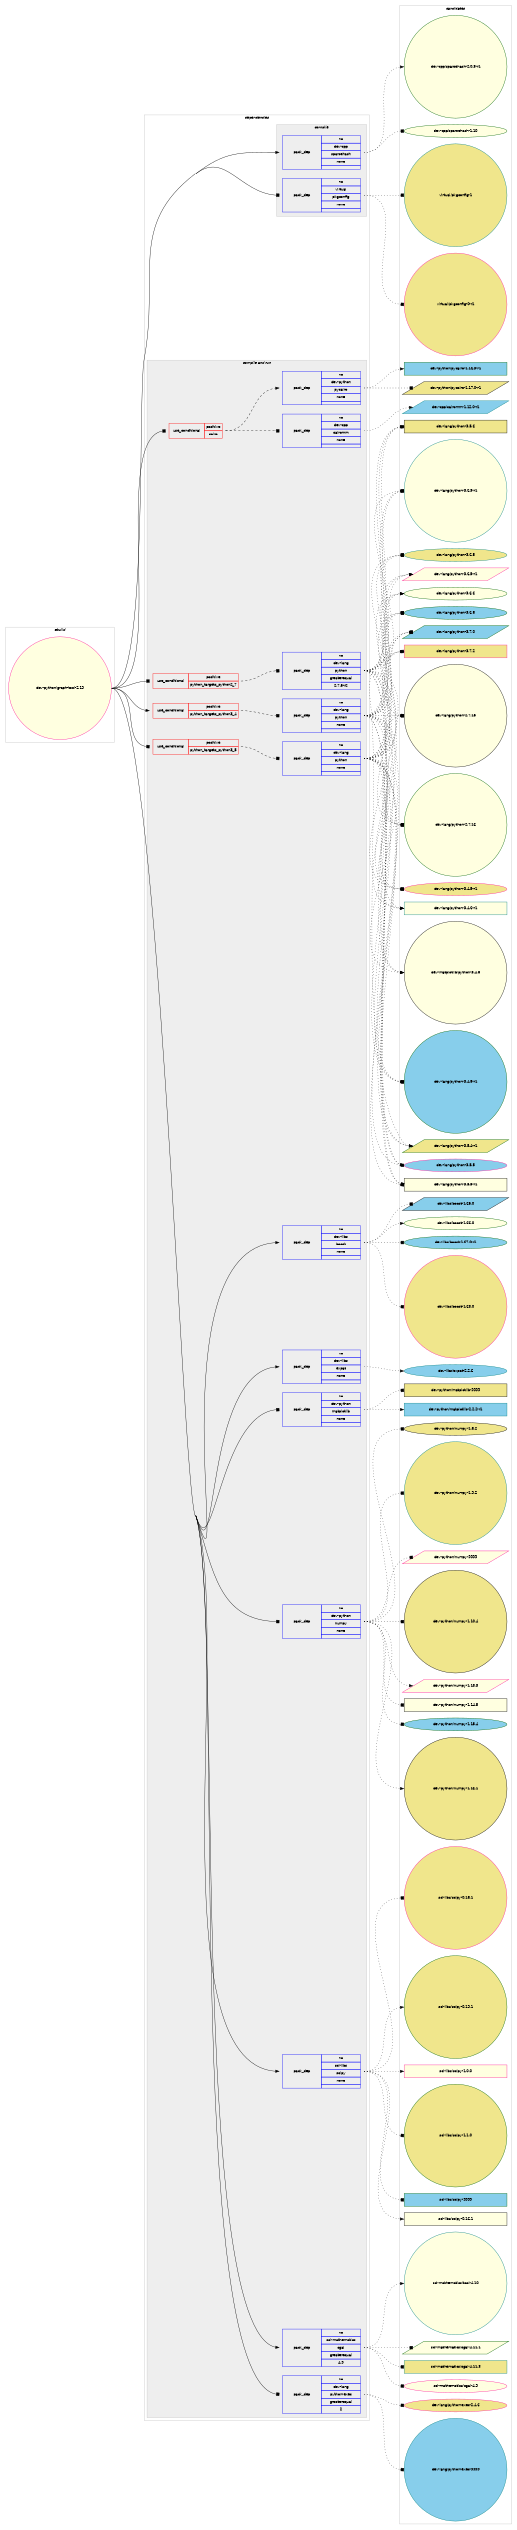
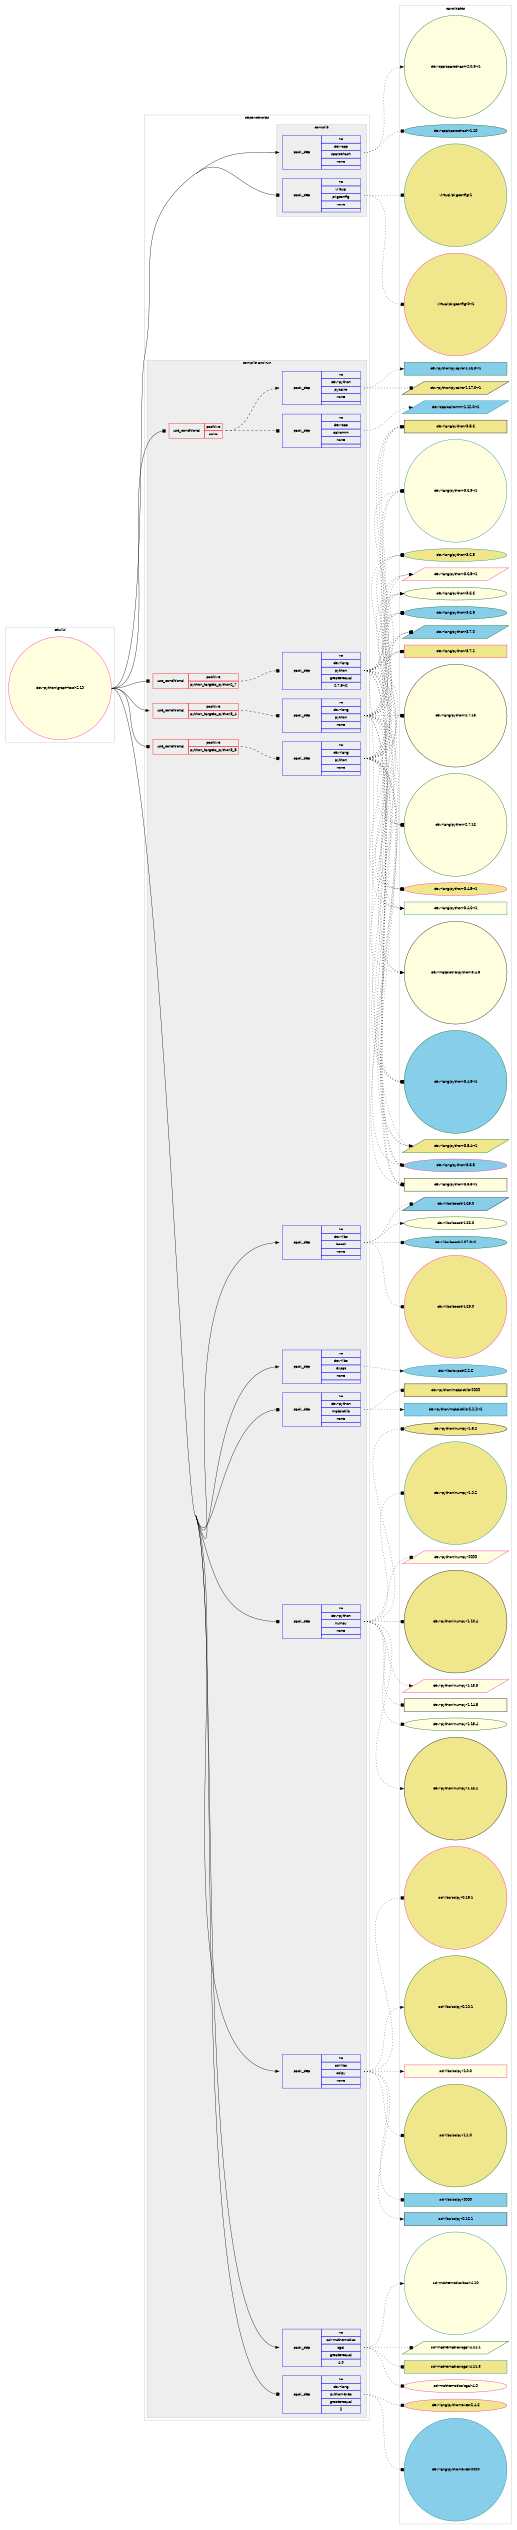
(456, 131) -> (456, 131)
(456, 1724) -> (456, 1724)
(456, 2219) -> (456, 2219)
